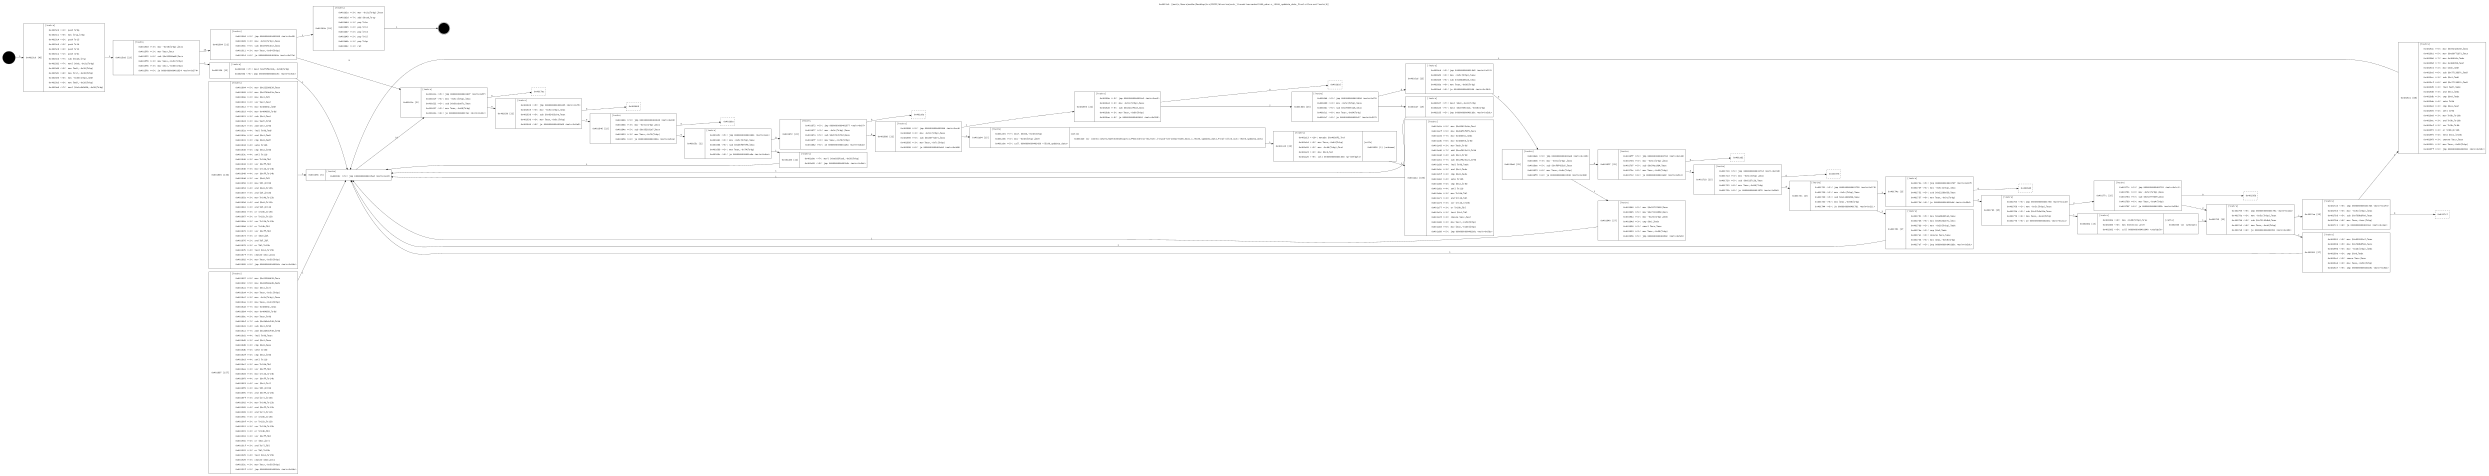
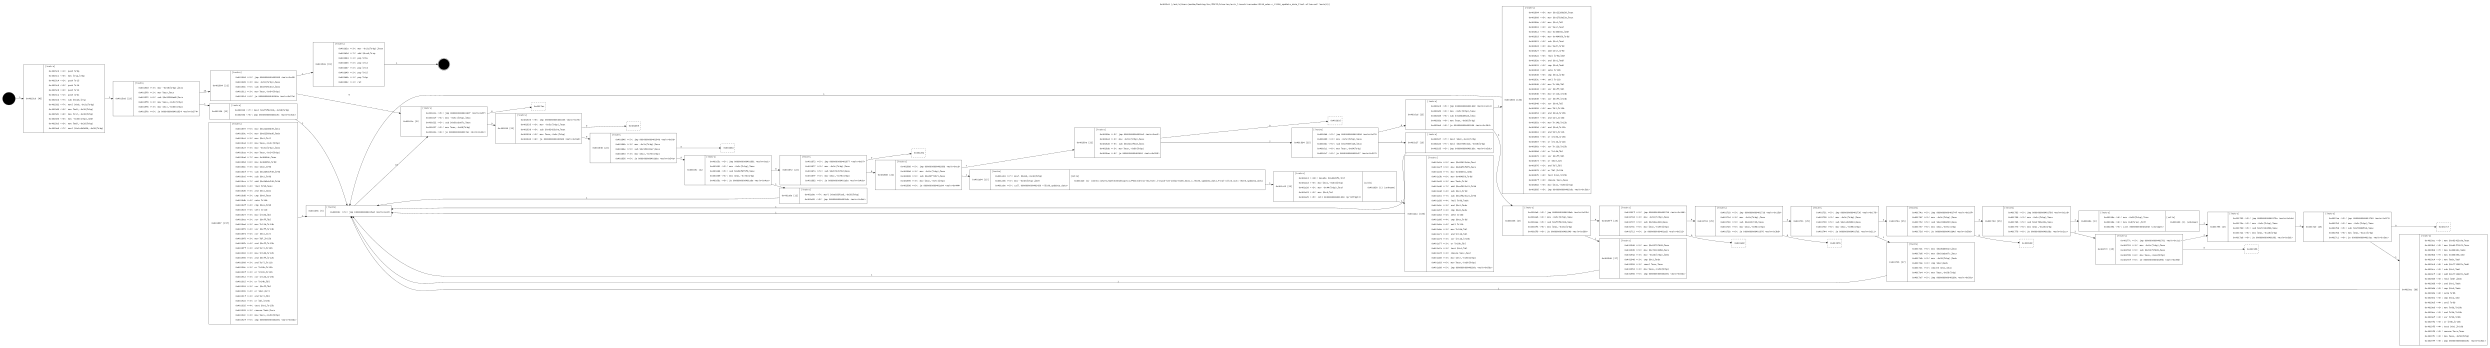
none -> (1497, 108)
(2346, 253) -> none
